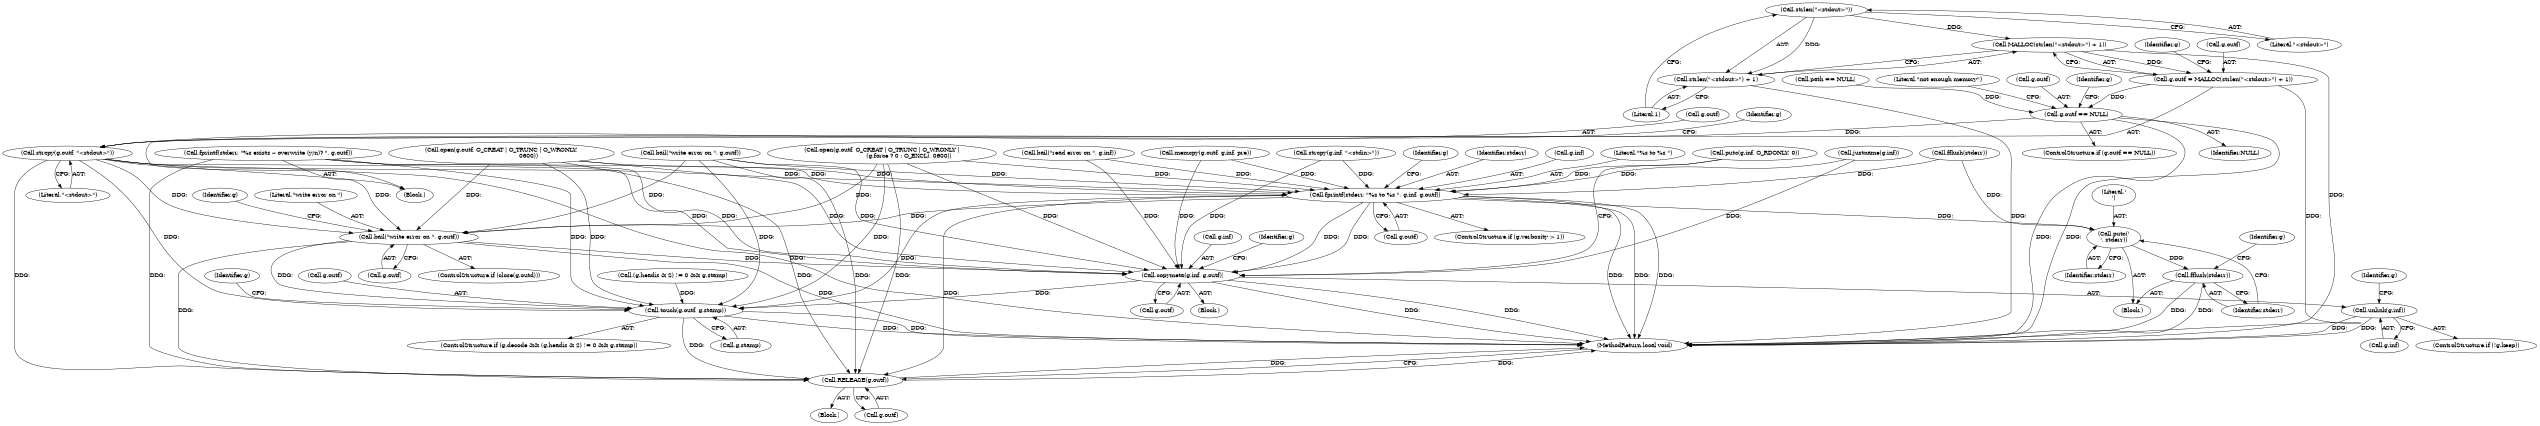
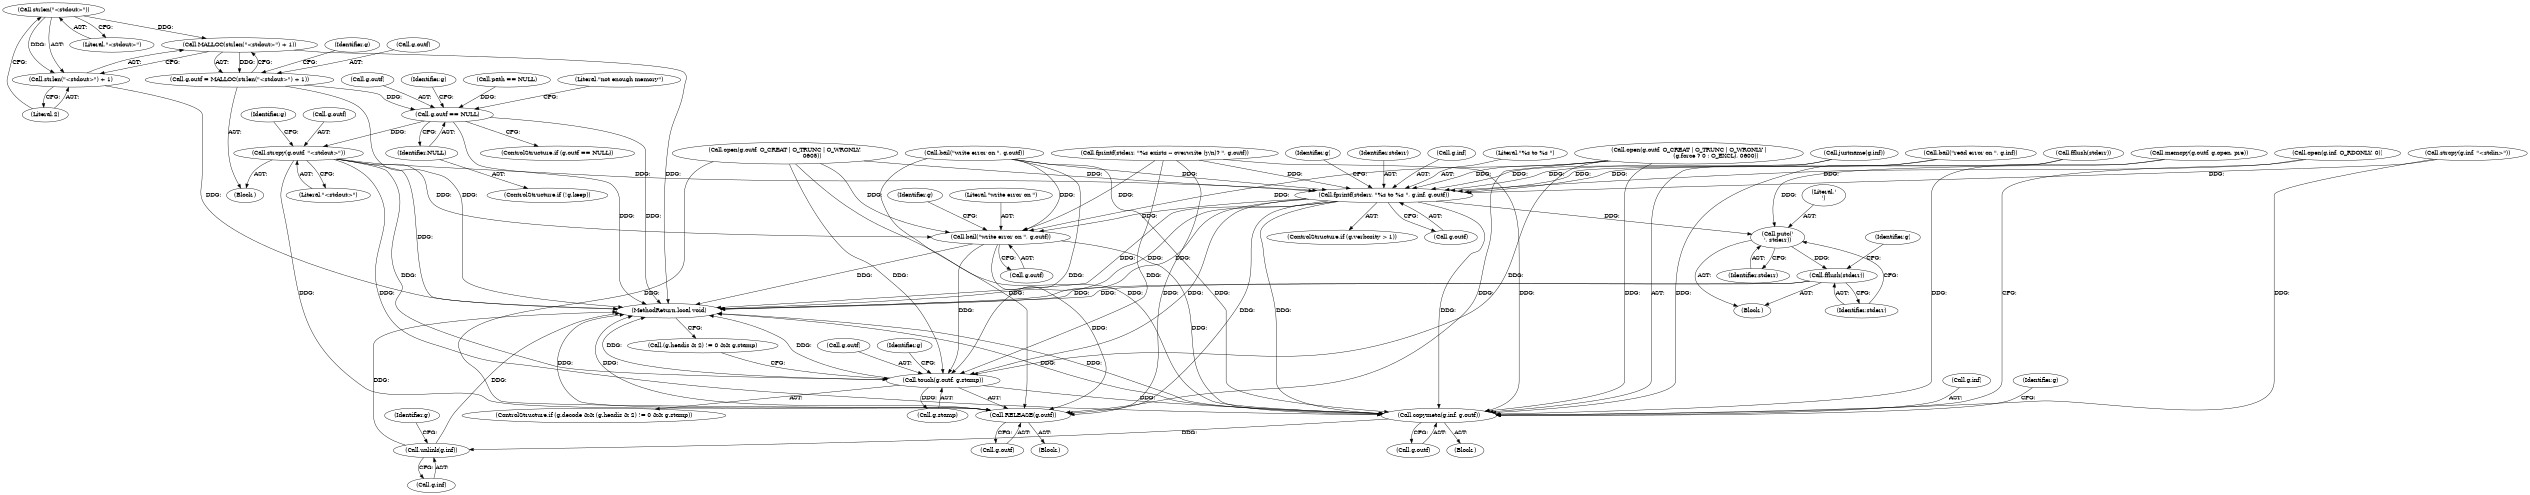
(1646, 115) -> (45, 115)
(2097, 132) -> (514, 132)
(2215, 132) -> (430, 132)
none -> (437, 137)
(501, 153) -> (785, 153)
(1205, 153) -> (2199, 153)
(1755, 153) -> (2338, 153)
(1735, 216) -> (1659, 293)
(489, 276) -> none
(689, 293) -> (779, 363)
(2095, 293) -> (1190, 433)
(932, 298) -> (1171, 403)
(2425, 327) -> (482, 173)
(720, 328) -> (930, 398)
(698, 346) -> (995, 398)
(1247, 368) -> (684, 327)
